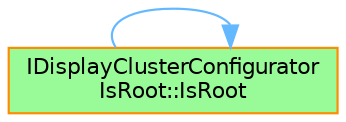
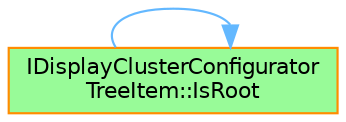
(173, 81) -> (173, 81)
